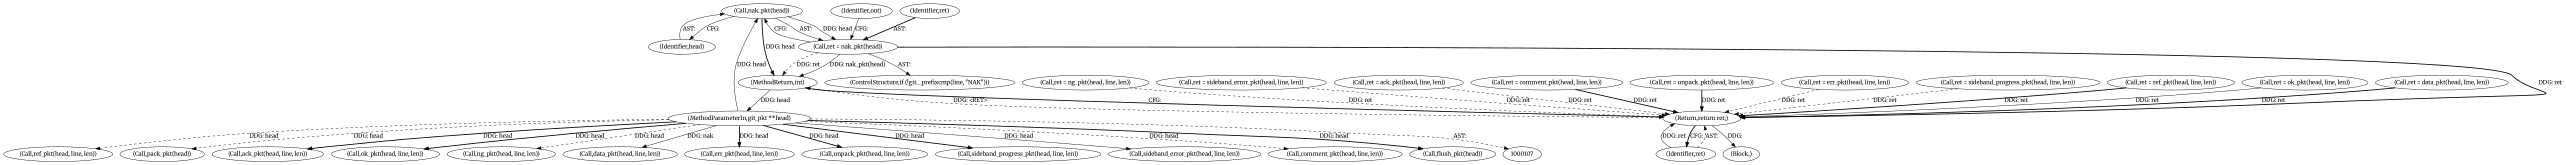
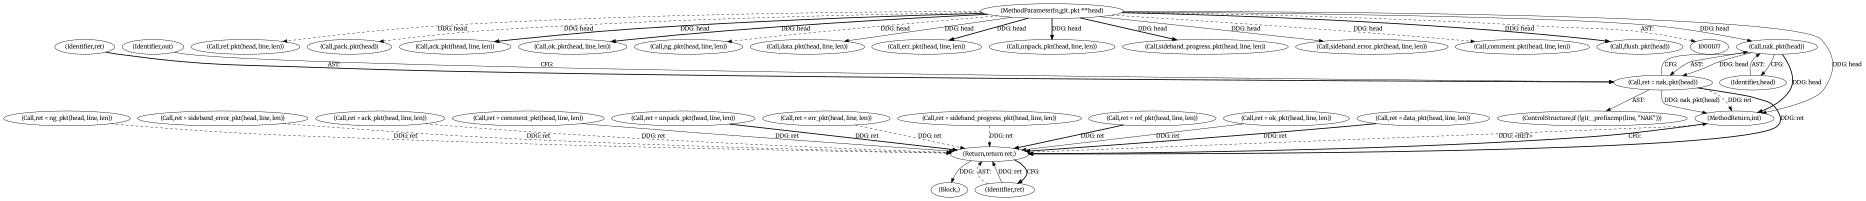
(760, 99) -> (1532, 16)
(1625, 101) -> (766, 138)
(700, 136) -> (959, 29)
